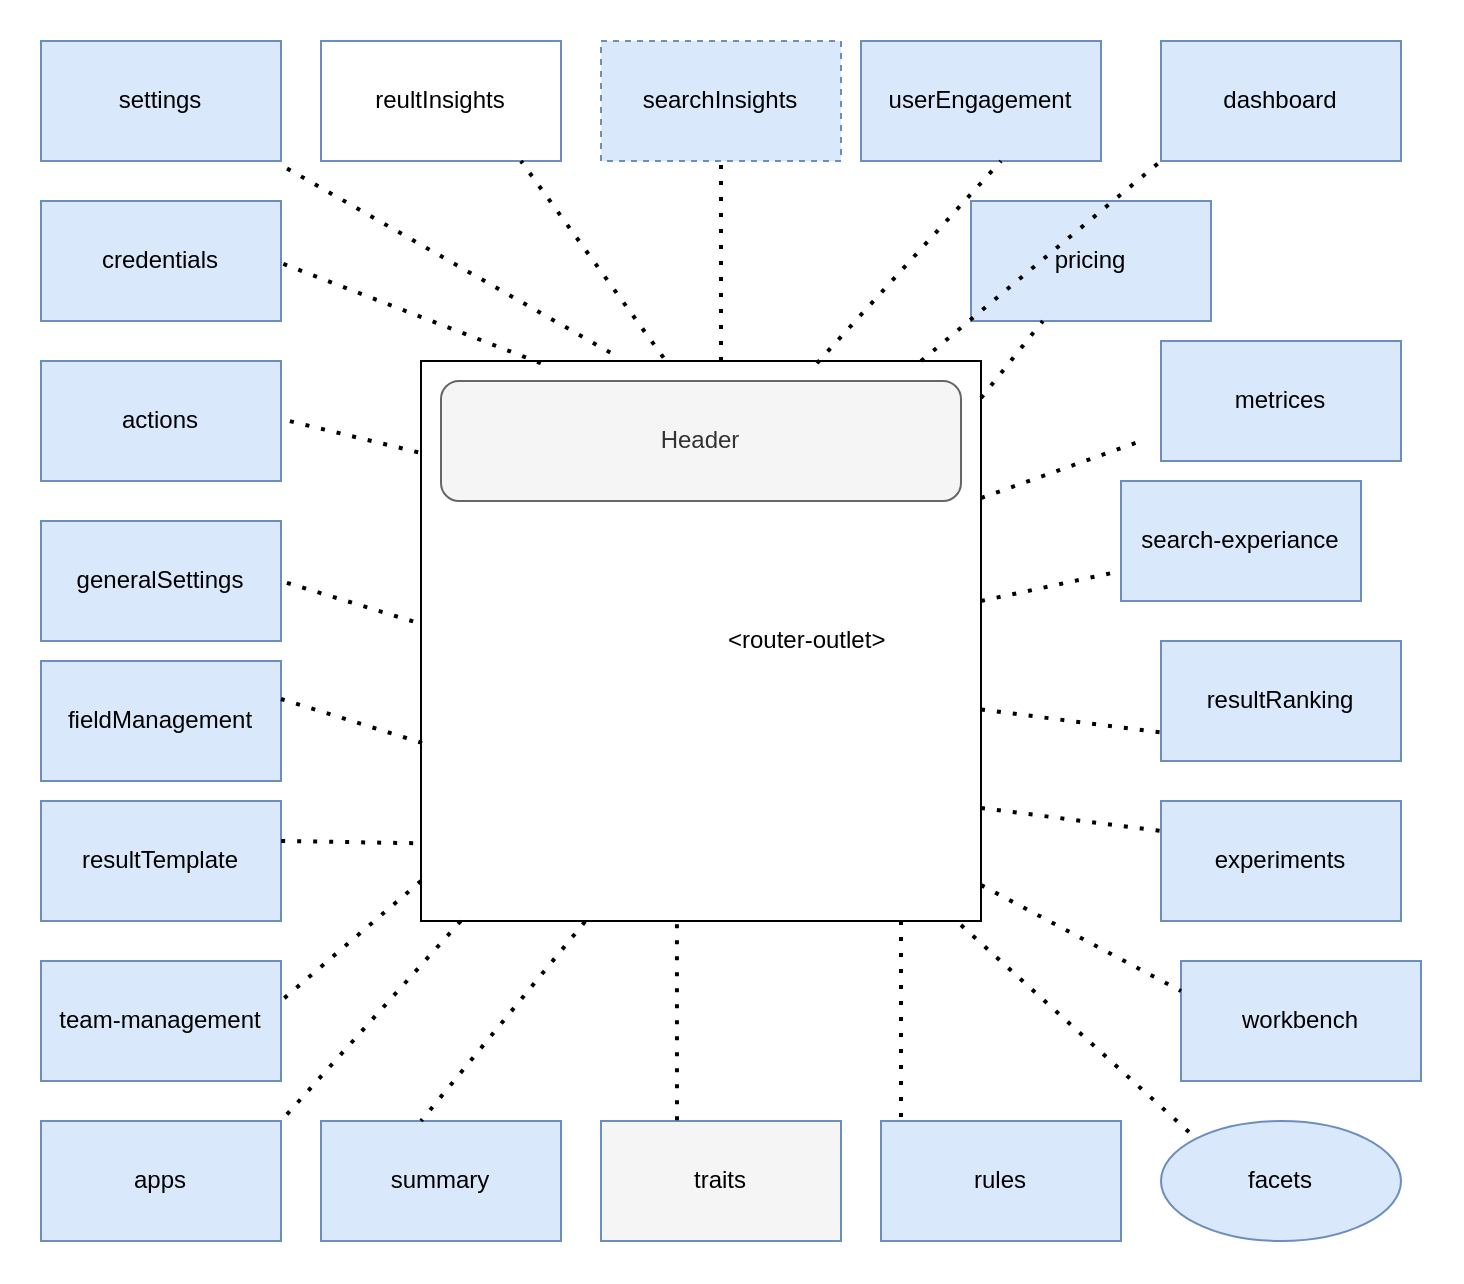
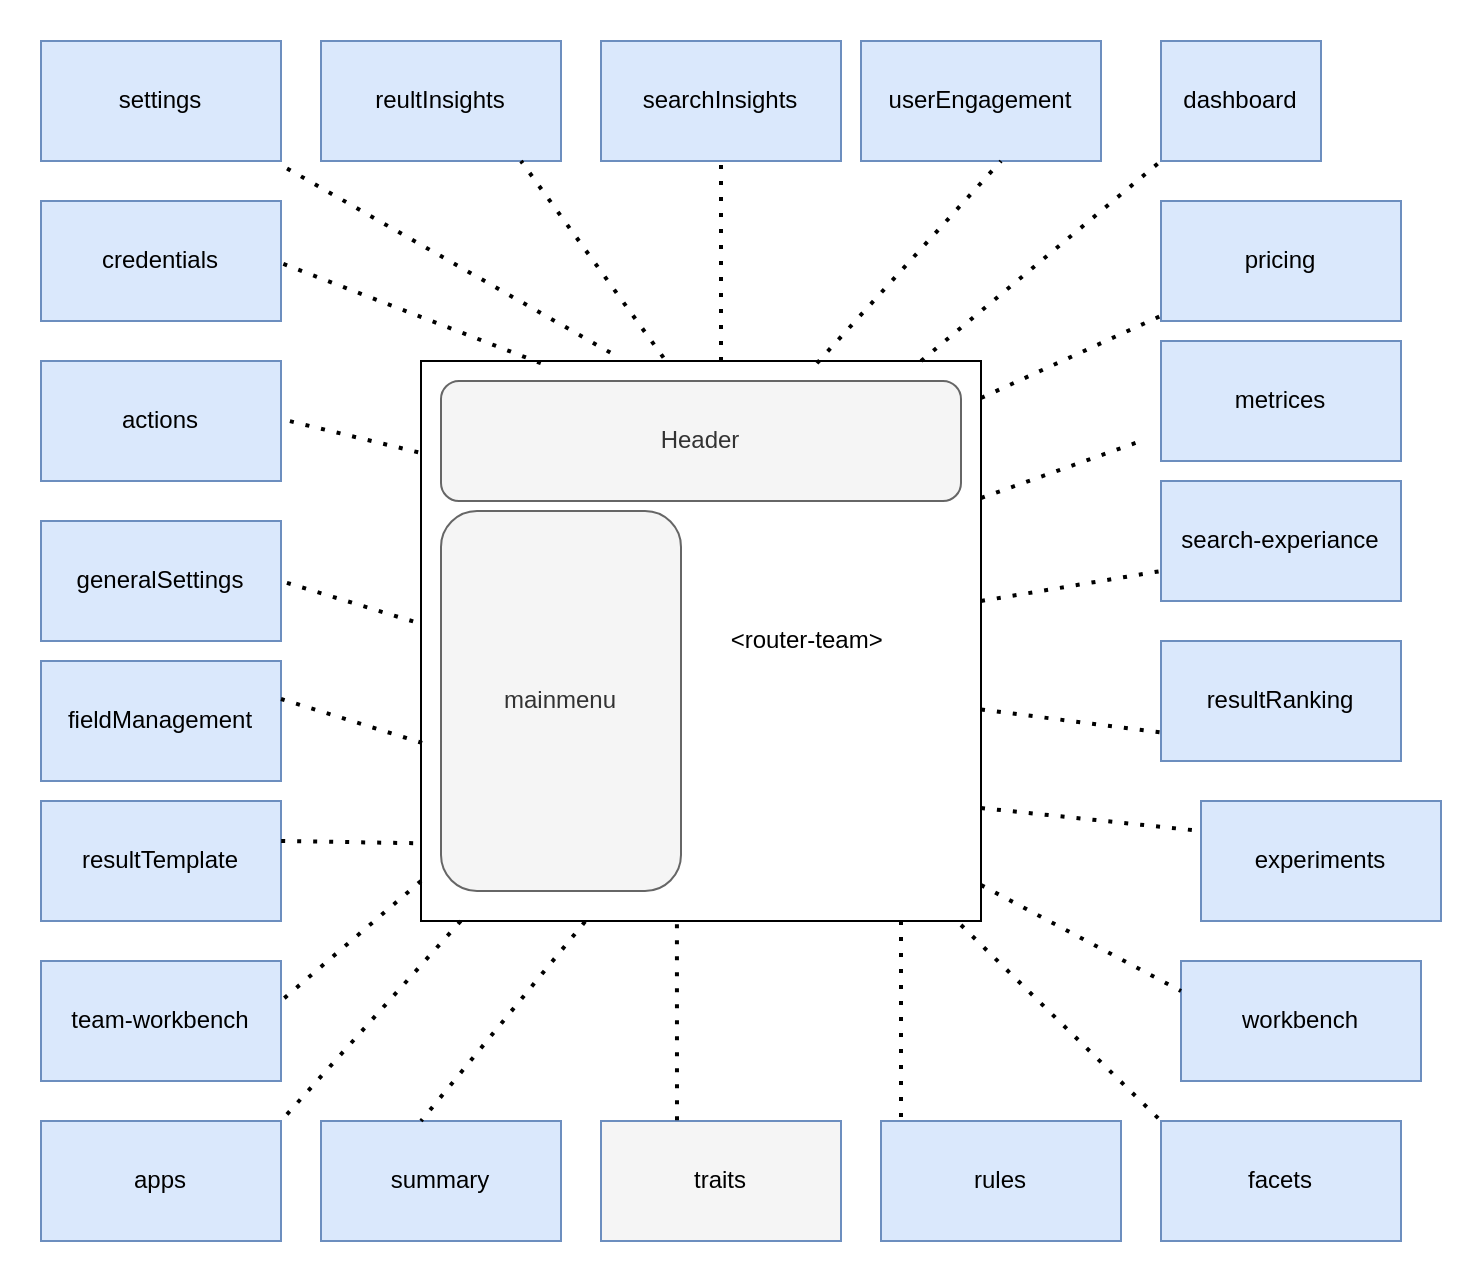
(441, 101) -> (441, 101)
(721, 101) -> (721, 101)
(1281, 101) -> (1241, 101)
(1091, 261) -> (1281, 261)
(1241, 541) -> (1281, 541)
(701, 641) -> (701, 641)
none -> (561, 701)
(1281, 861) -> (1321, 861)
(161, 1021) -> (161, 1021)
(1281, 1181) -> (1281, 1181)
